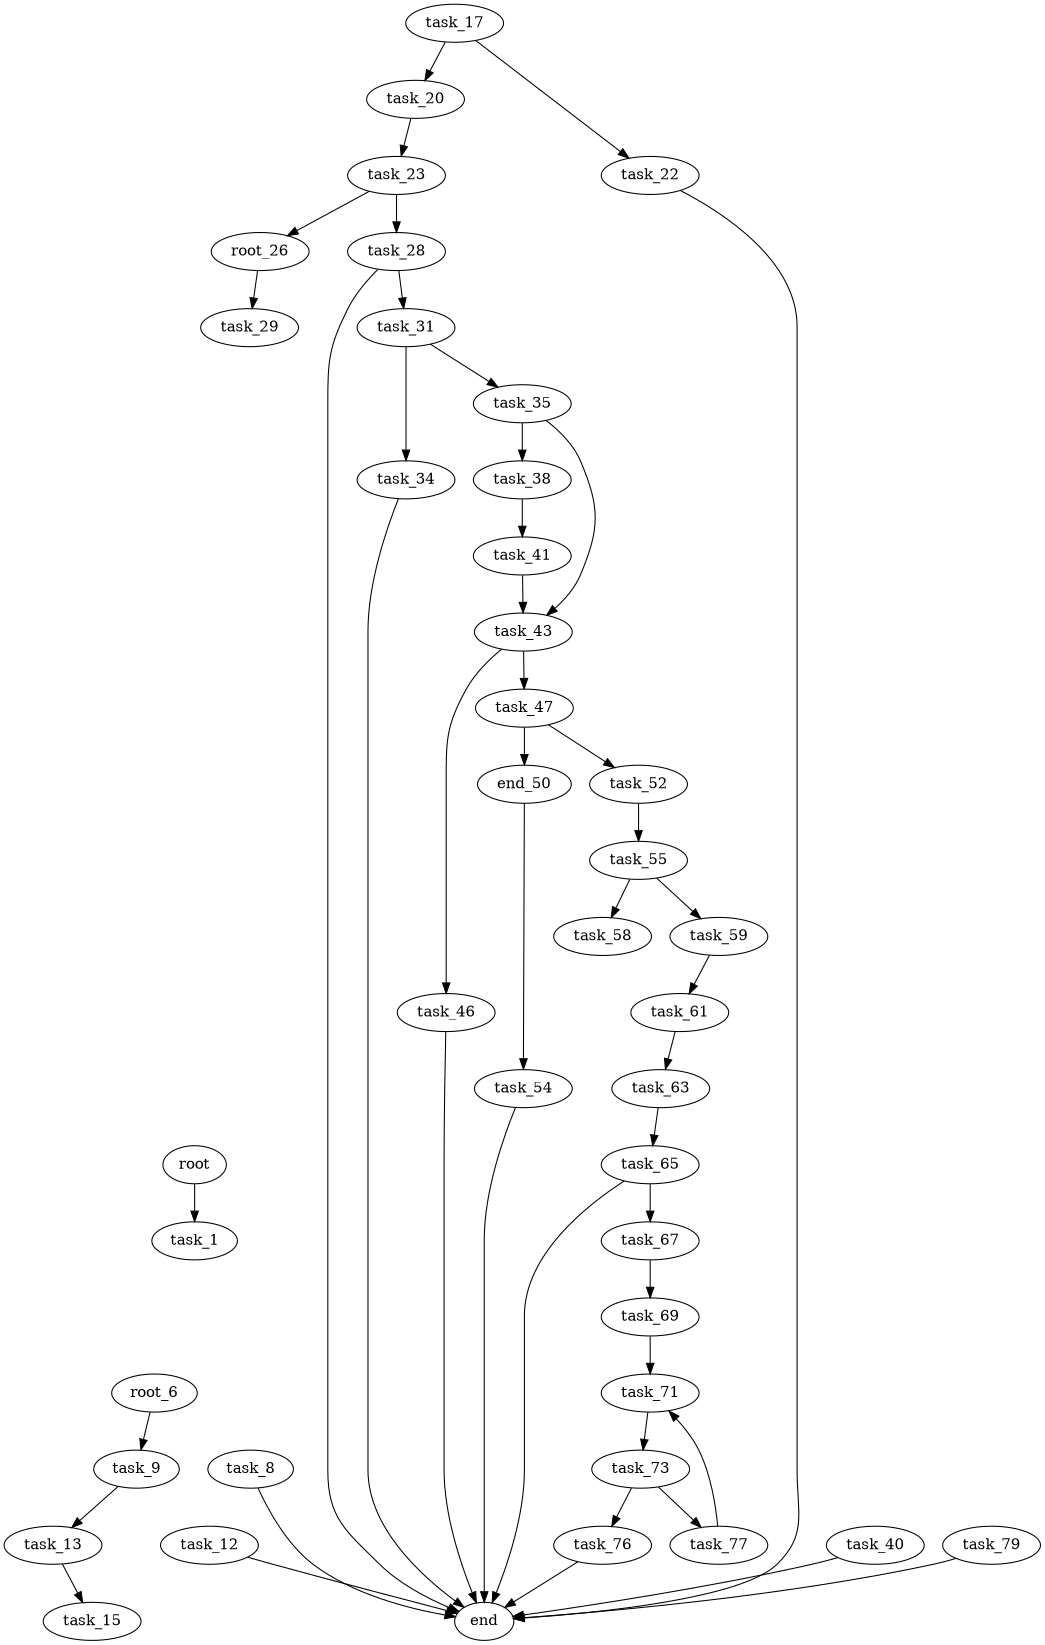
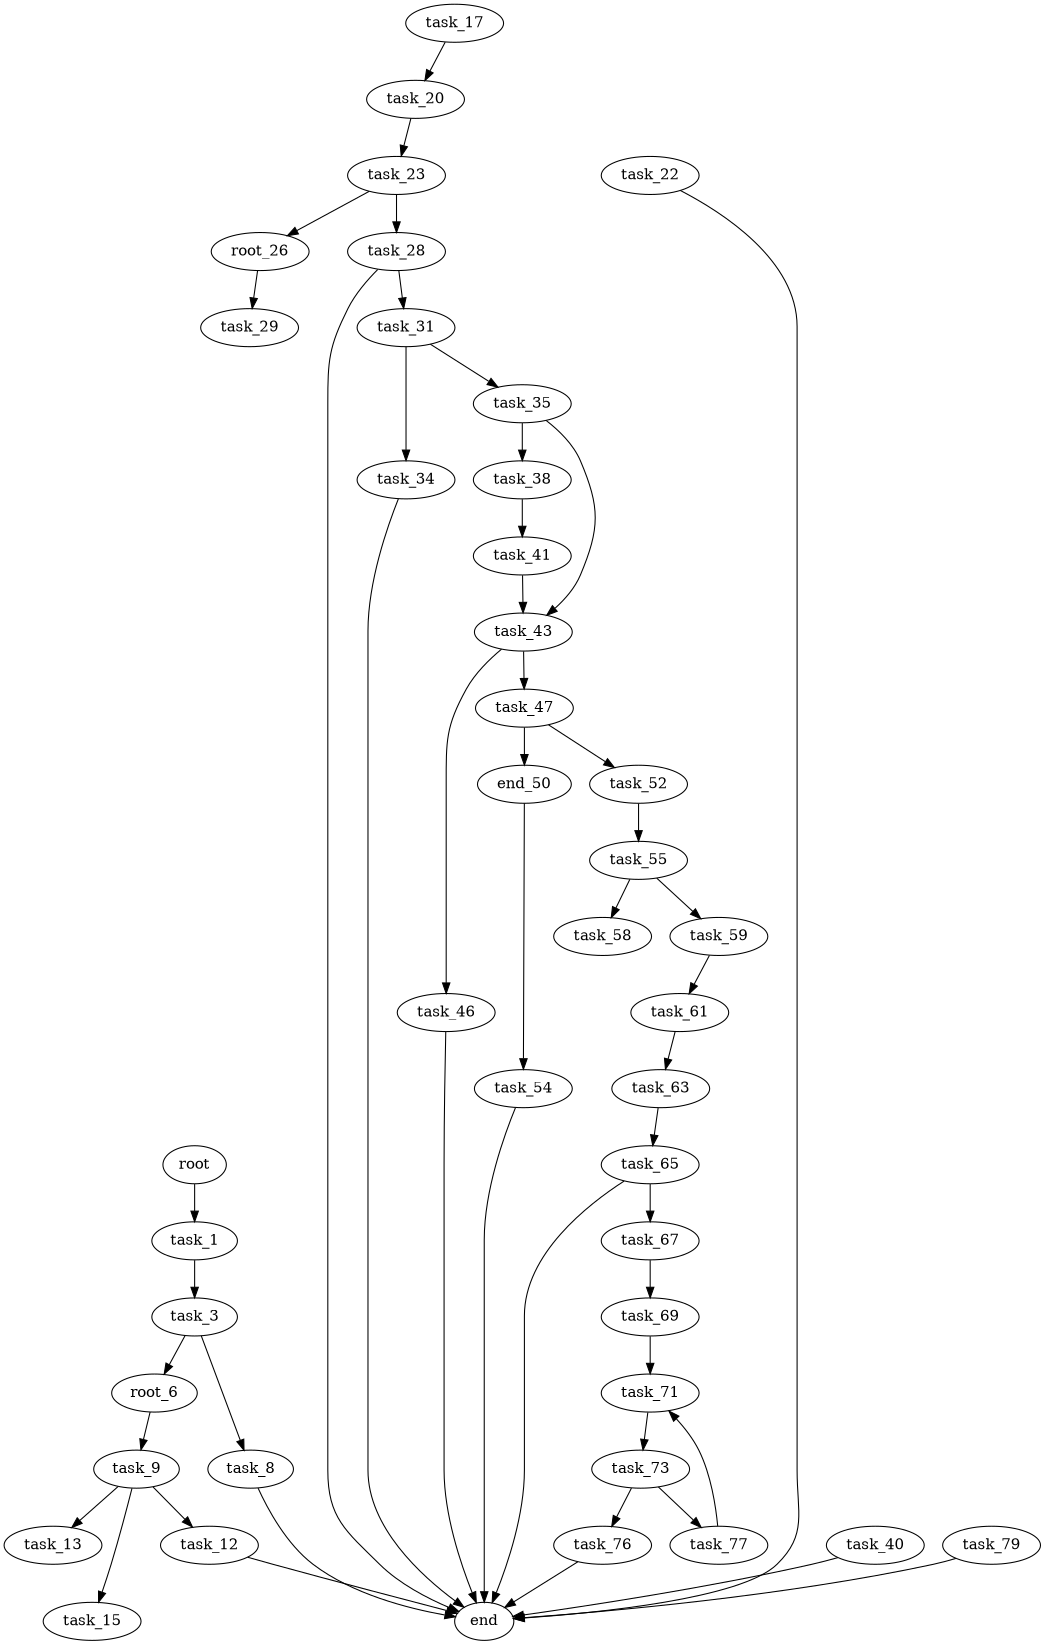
(548, 96) -> none
none -> (195, 1317)
none -> (169, 1503)
(70, 1579) -> (118, 1540)
